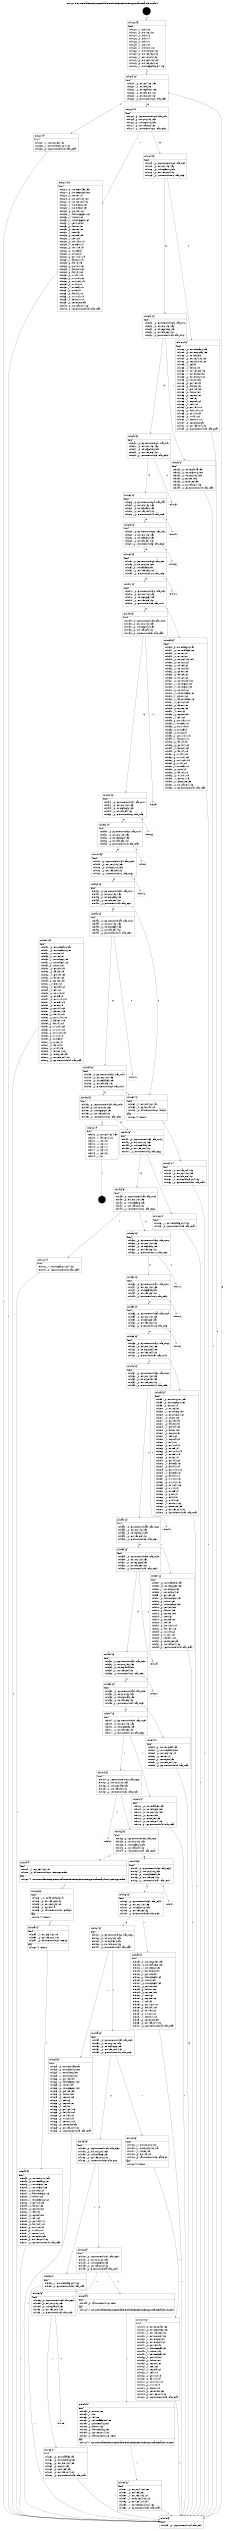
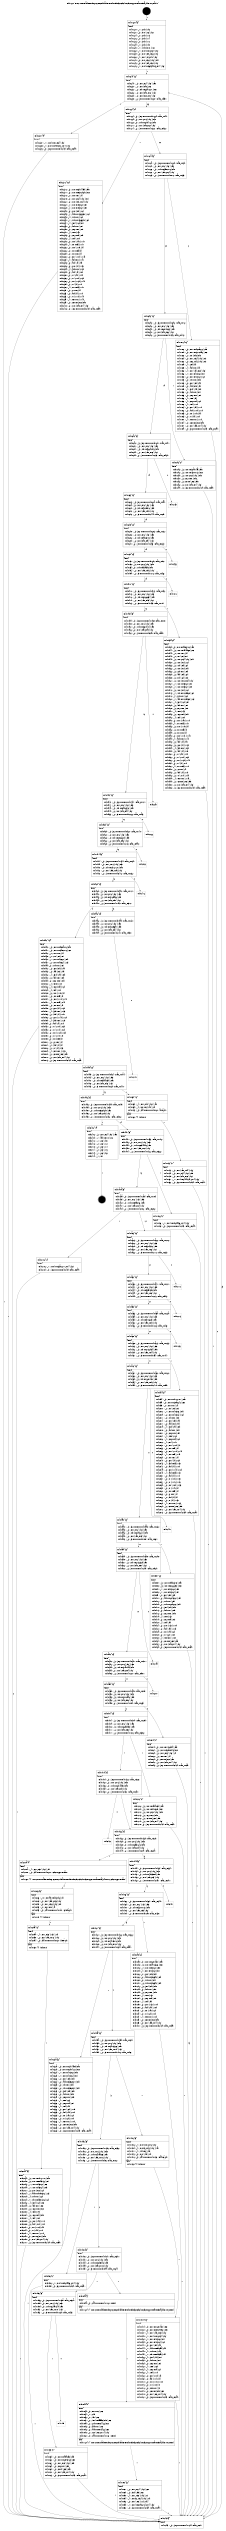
(173, 535) -> none
(157, 998) -> (83, 921)
(108, 1000) -> none
